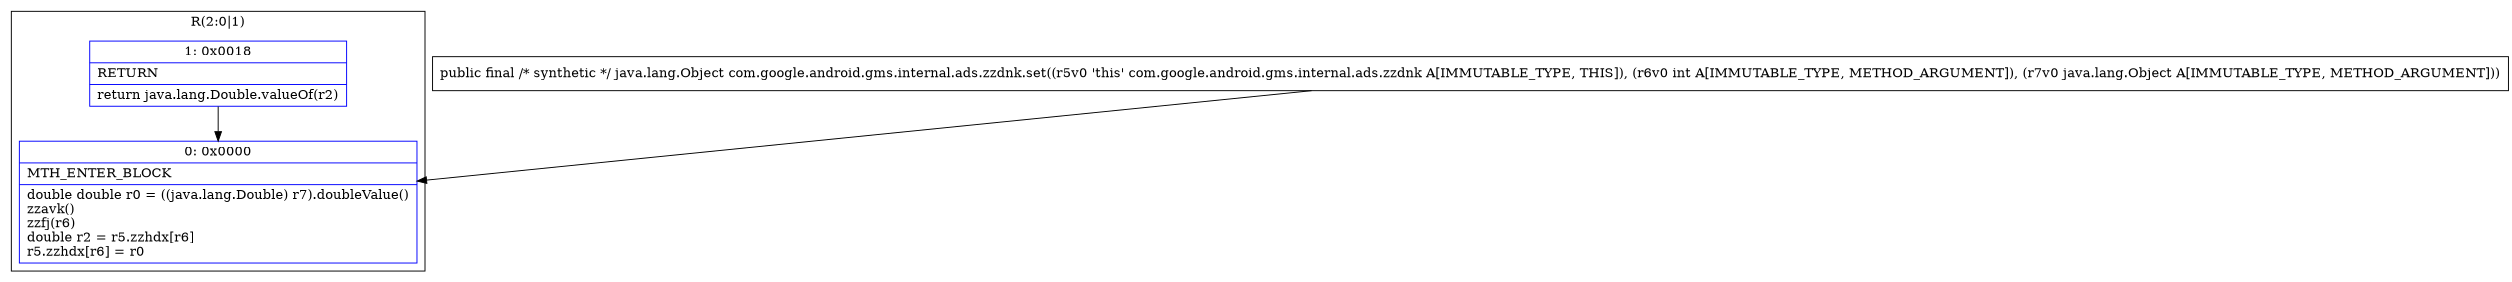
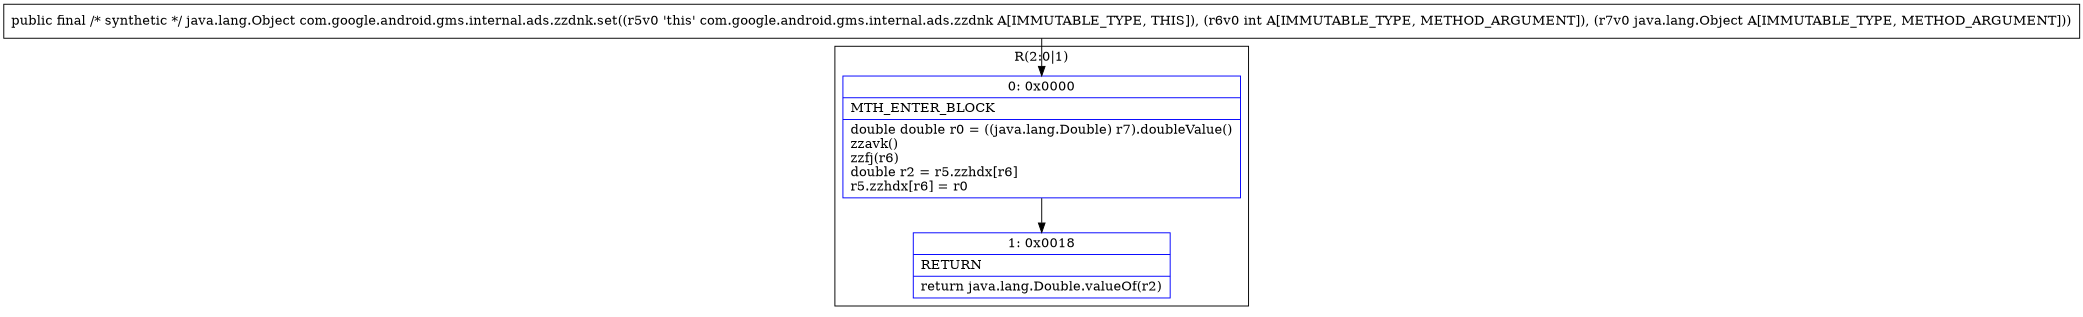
(218, 119) -> (1042, 211)
